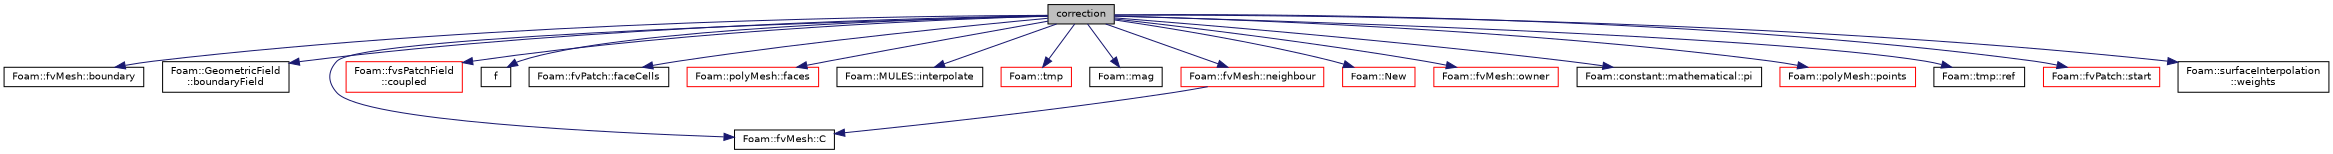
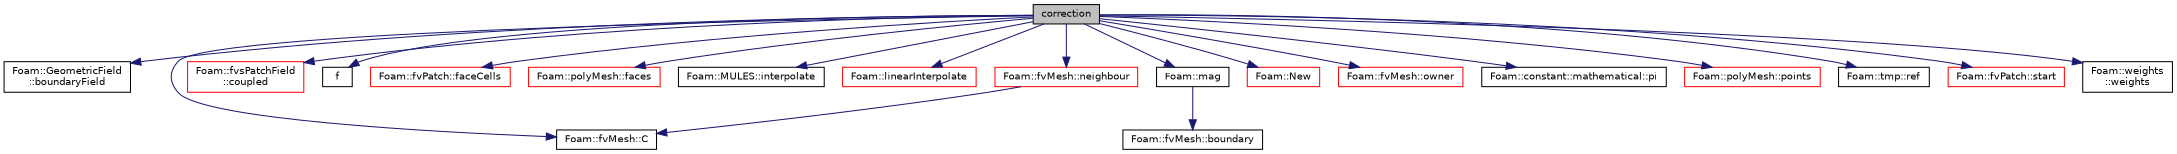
(563, 29) -> (1193, 103)
(599, 77) -> (440, 77)
(1036, 77) -> (909, 77)
(2253, 77) -> (2128, 77)
